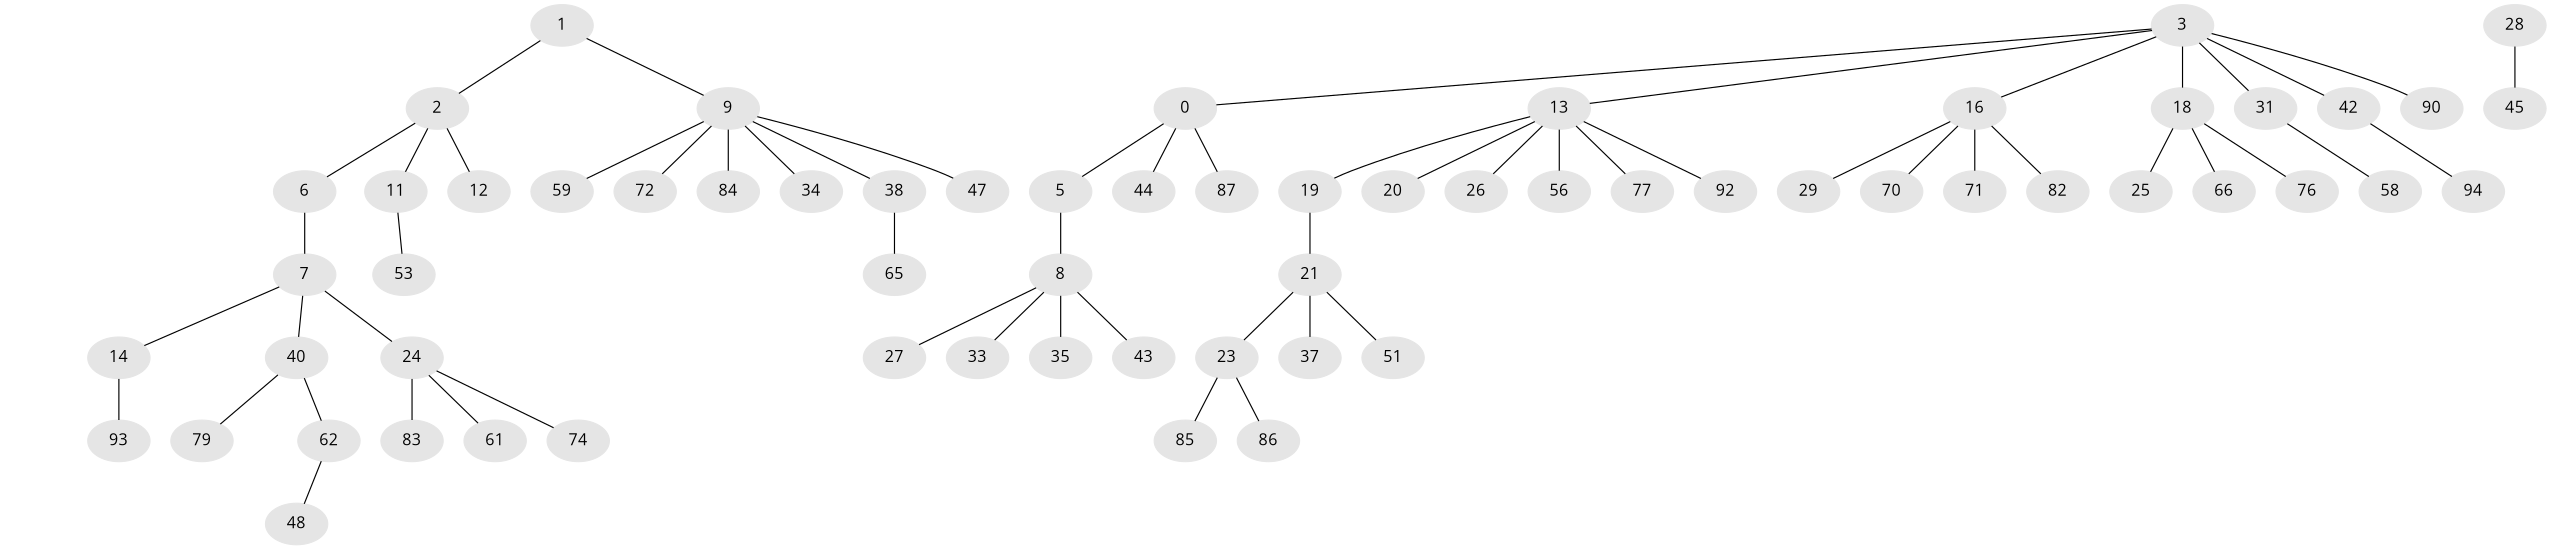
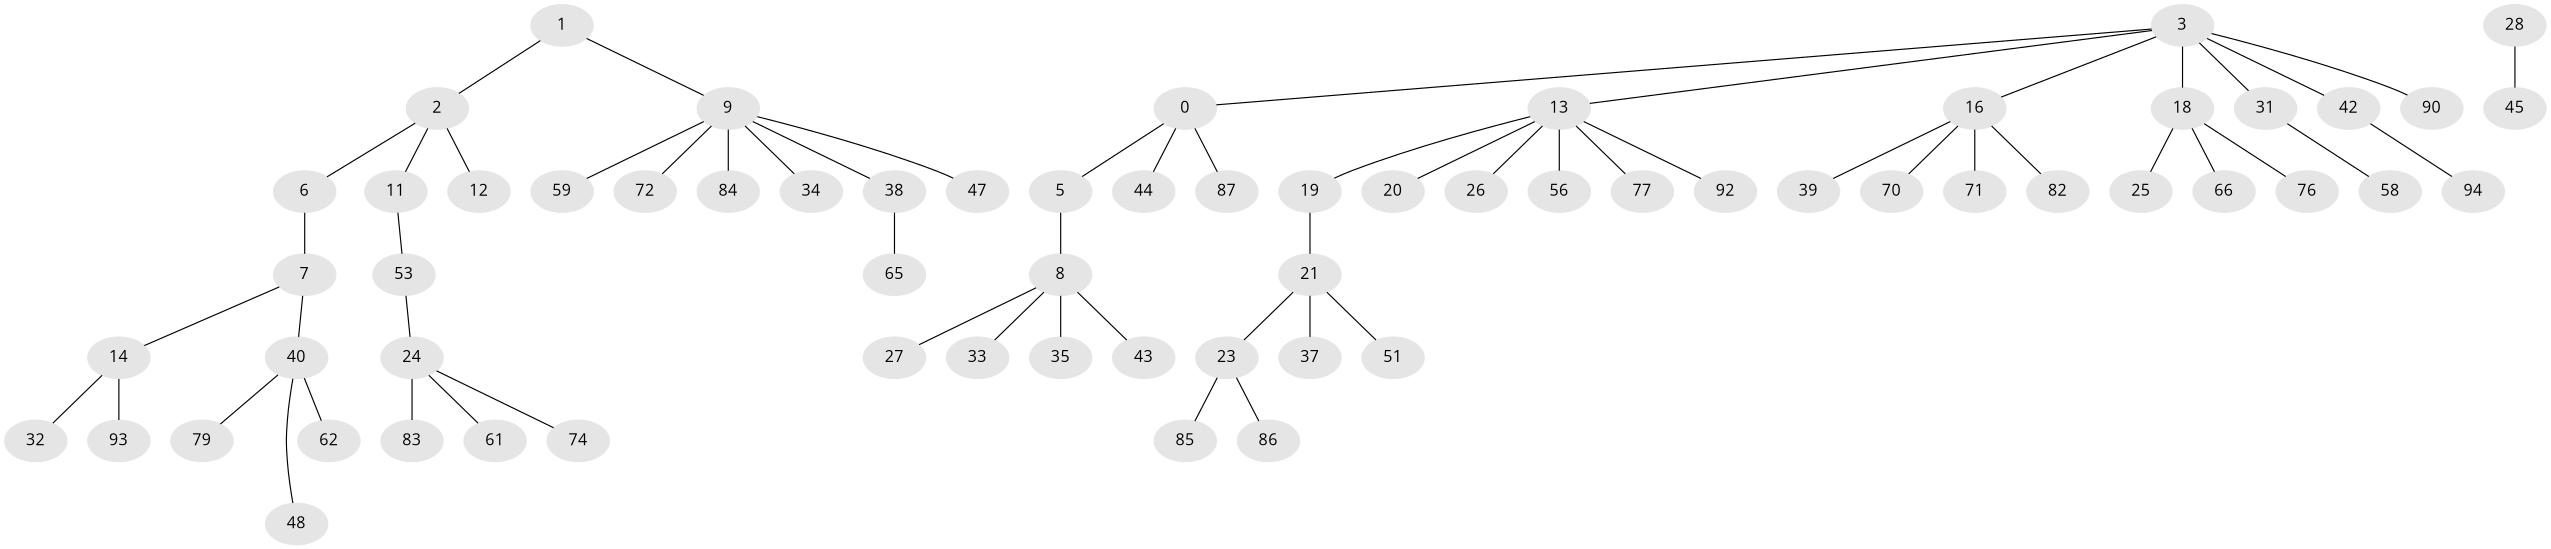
(1809, 192) -> (1809, 192)
(358, 316) -> (408, 316)
none -> (36, 441)
(313, 483) -> (286, 441)
